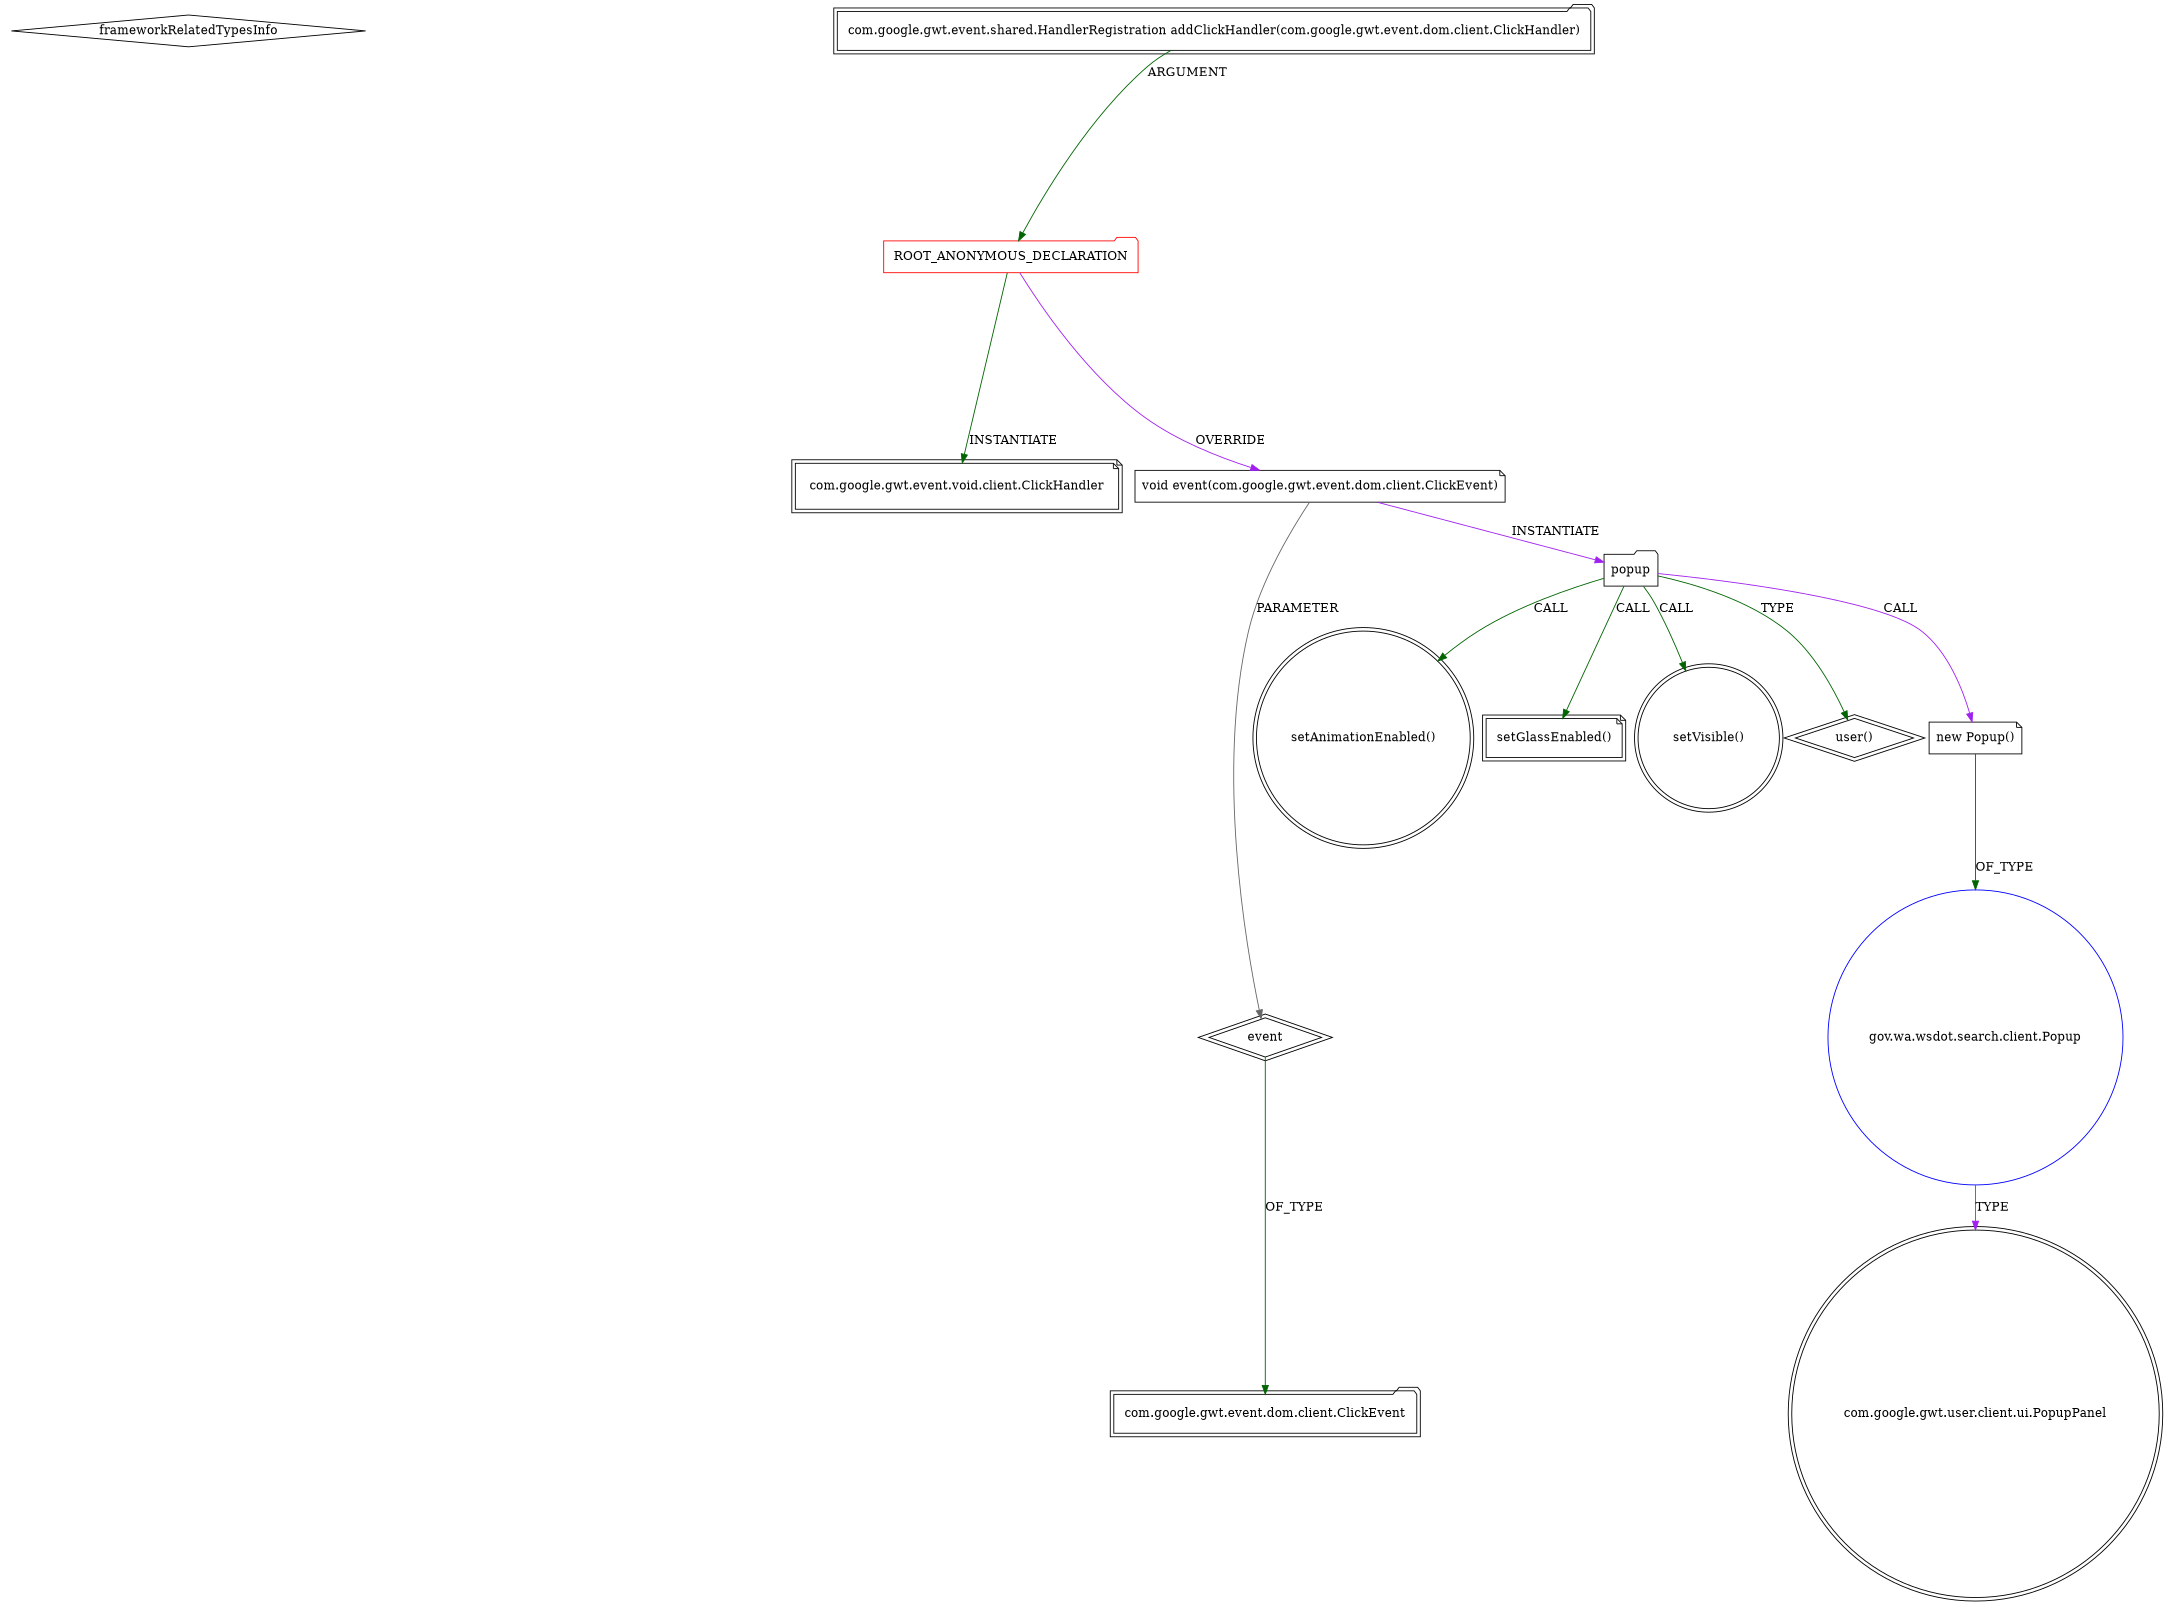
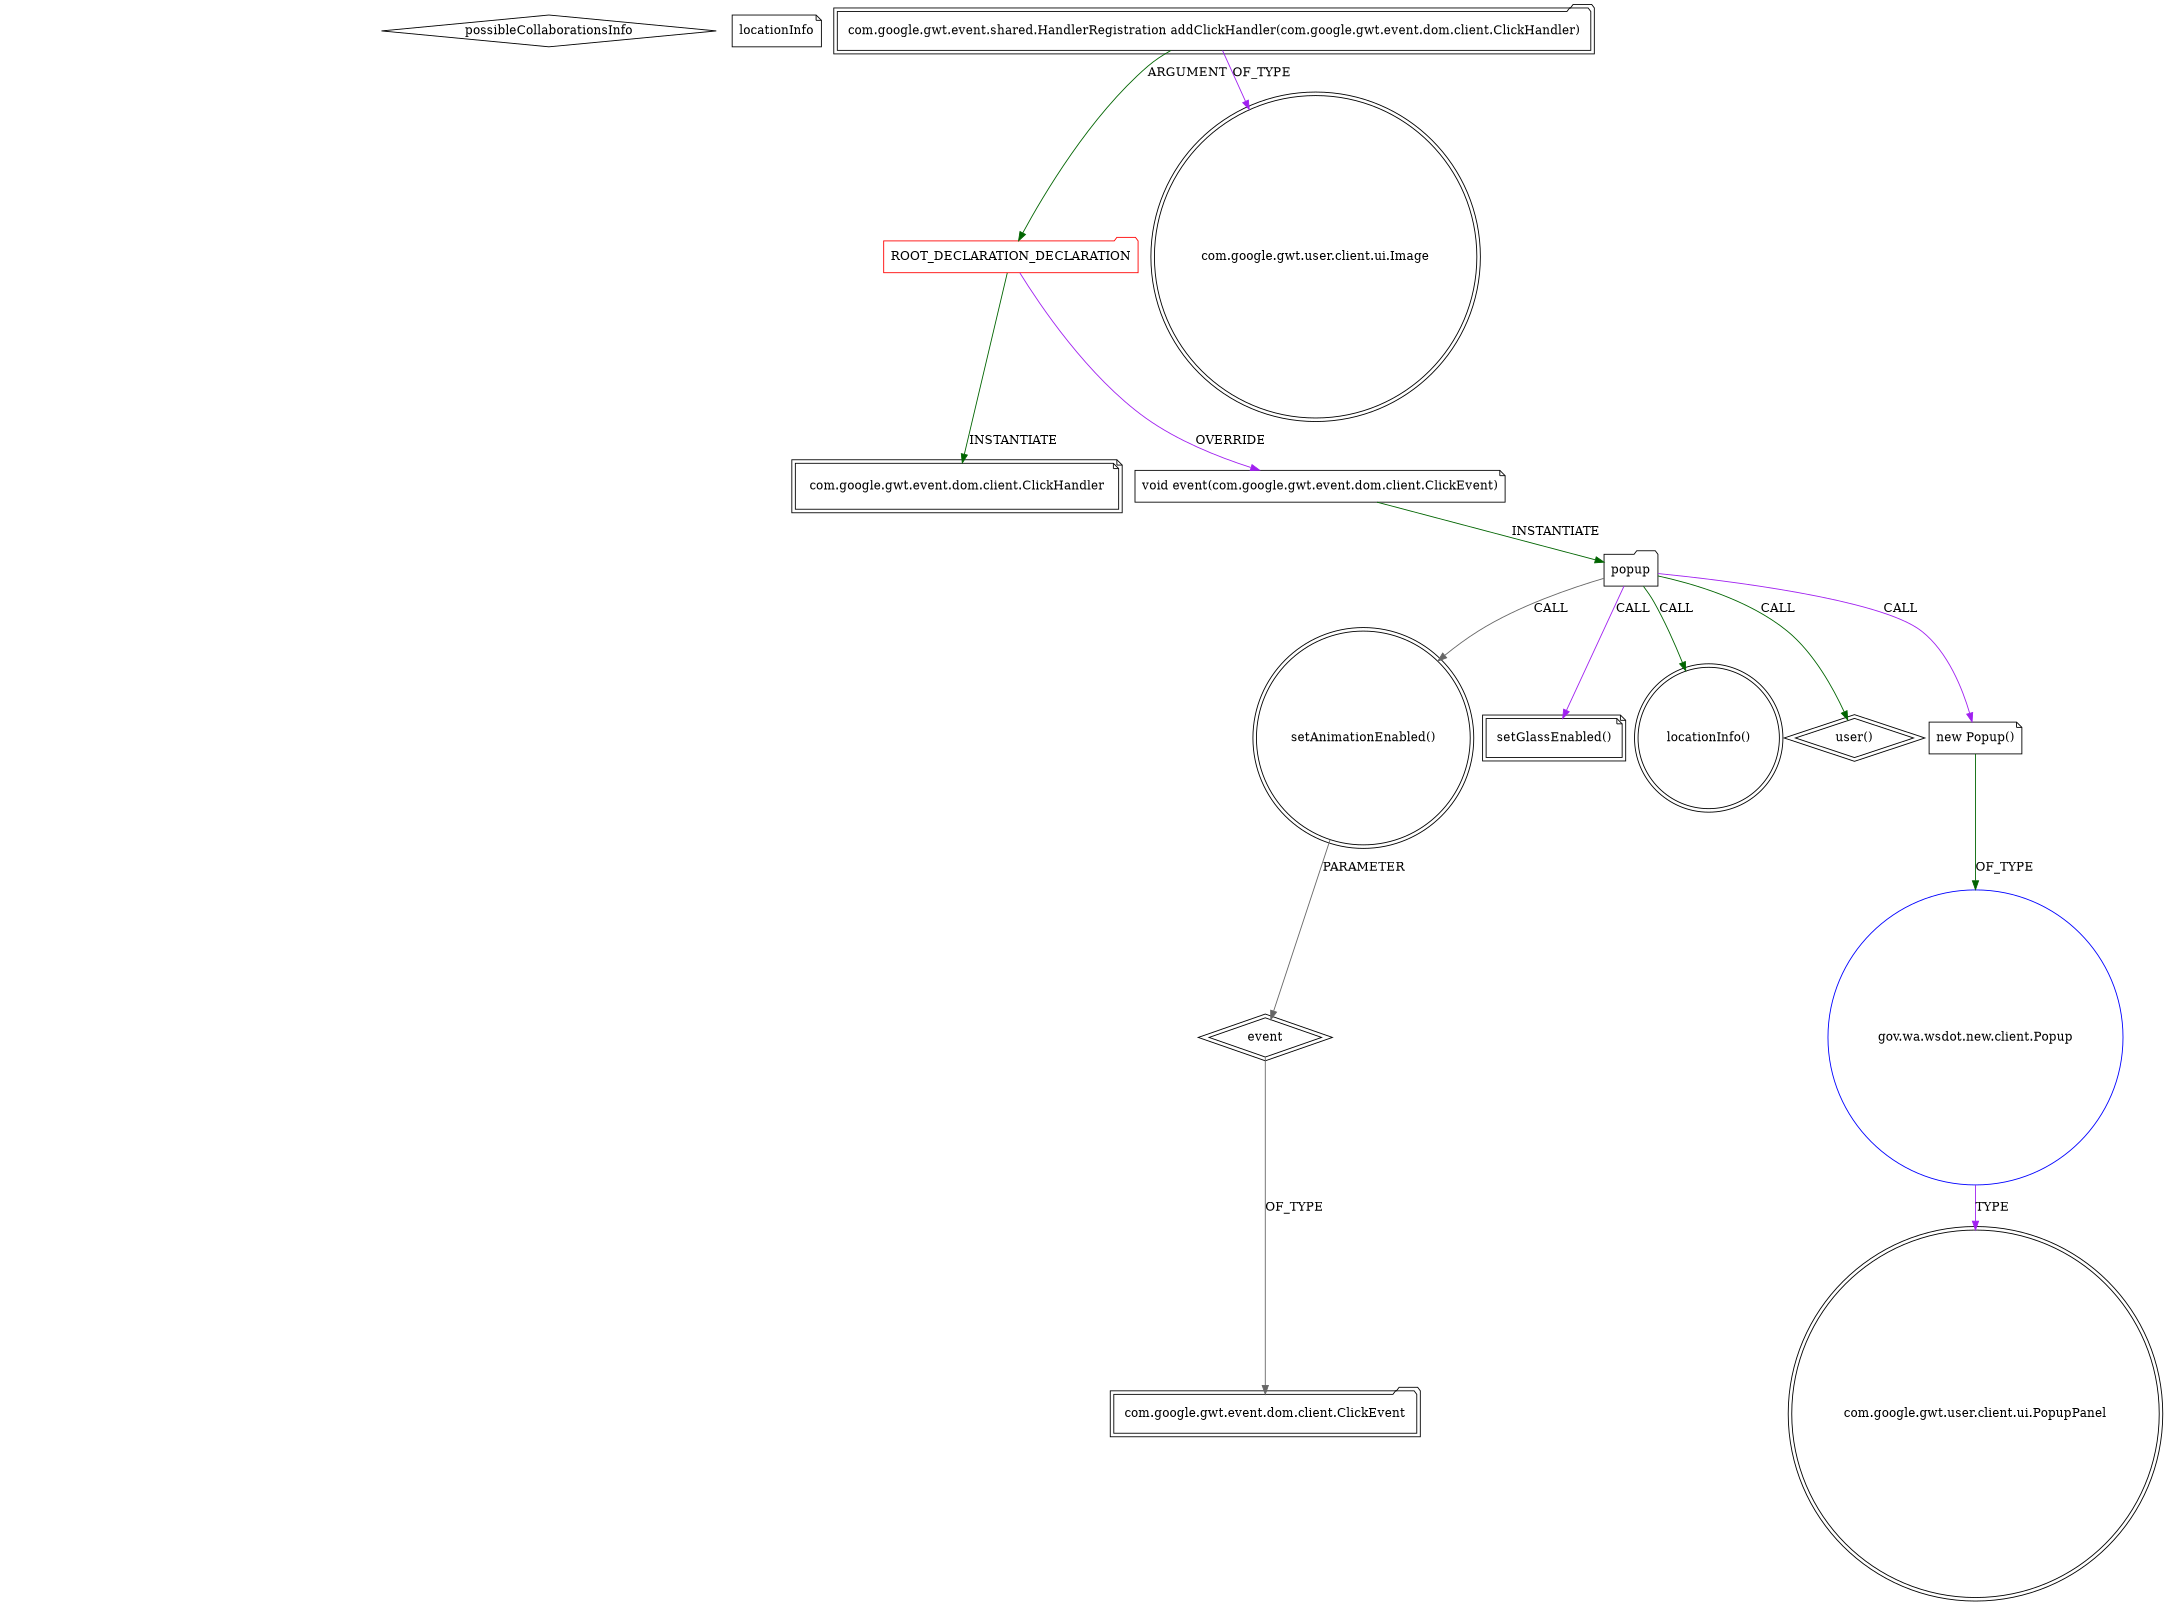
(188, 31) -> none
none -> (549, 31)
none -> (777, 31)
(1011, 257) -> (1011, 257)
none -> (1316, 257)
(957, 486) -> (957, 486)
(1486, 531) -> (1486, 531)
(1520, 609) -> (1520, 609)
(1778, 609) -> (1778, 609)
(1595, 648) -> (1595, 648)
(1709, 738) -> (1709, 738)
(1234, 749) -> (1302, 925)
(1975, 1037) -> (1975, 1037)
(1265, 1221) -> (1265, 1221)
